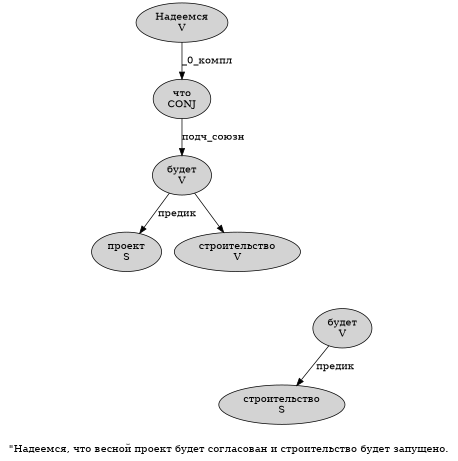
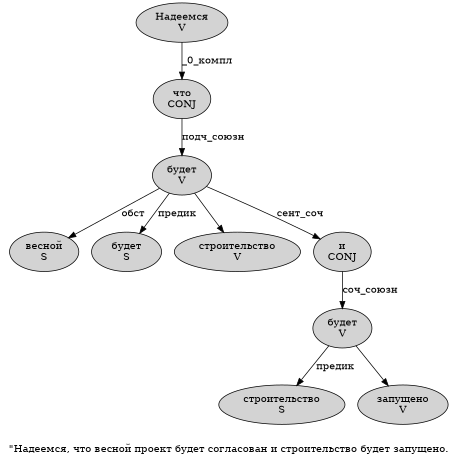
none -> (44, 252)
(127, 252) -> (127, 252)
none -> (342, 252)
none -> (403, 405)
